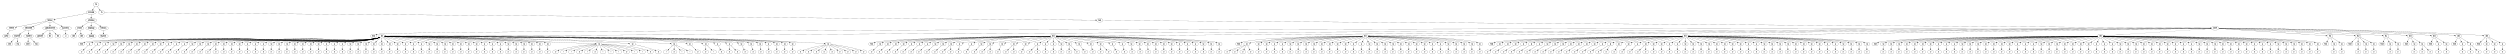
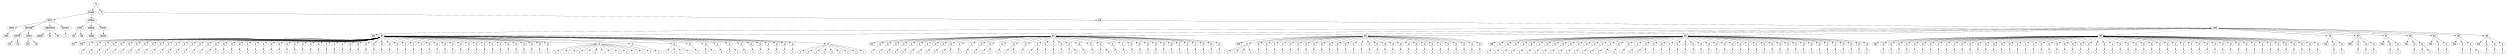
none -> (73, 44)
